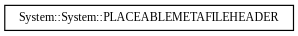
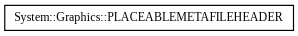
(149, 18) -> (149, 18)
